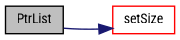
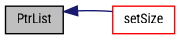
(81, 29) -> (95, 11)
